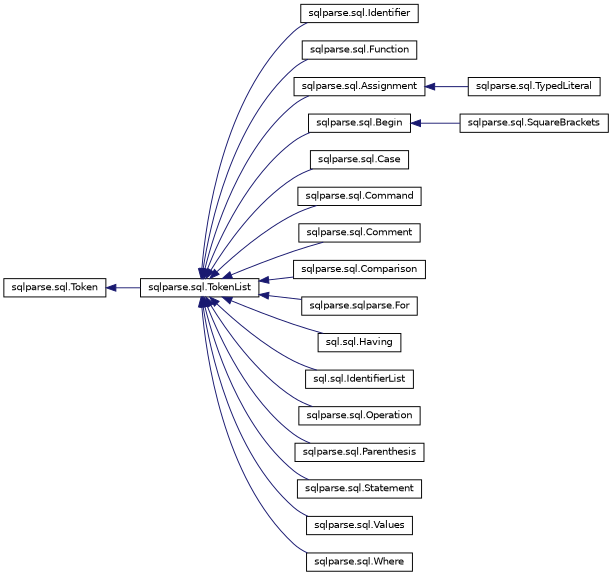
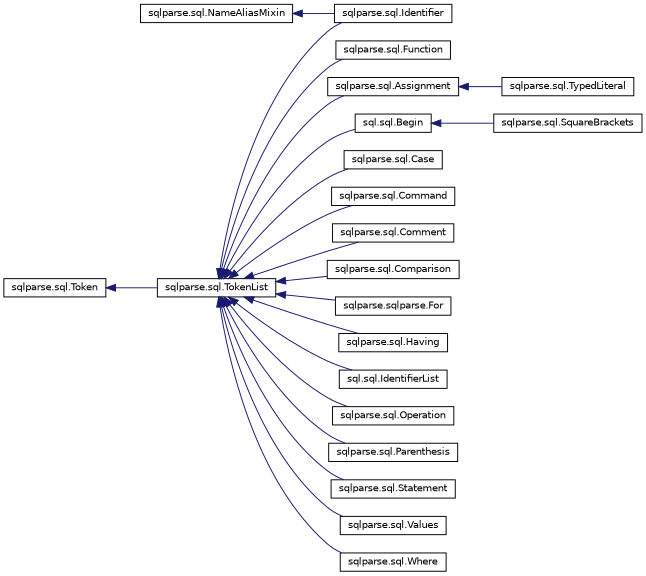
none -> (217, 13)
(359, 123) -> (393, 123)
(359, 343) -> (393, 343)
